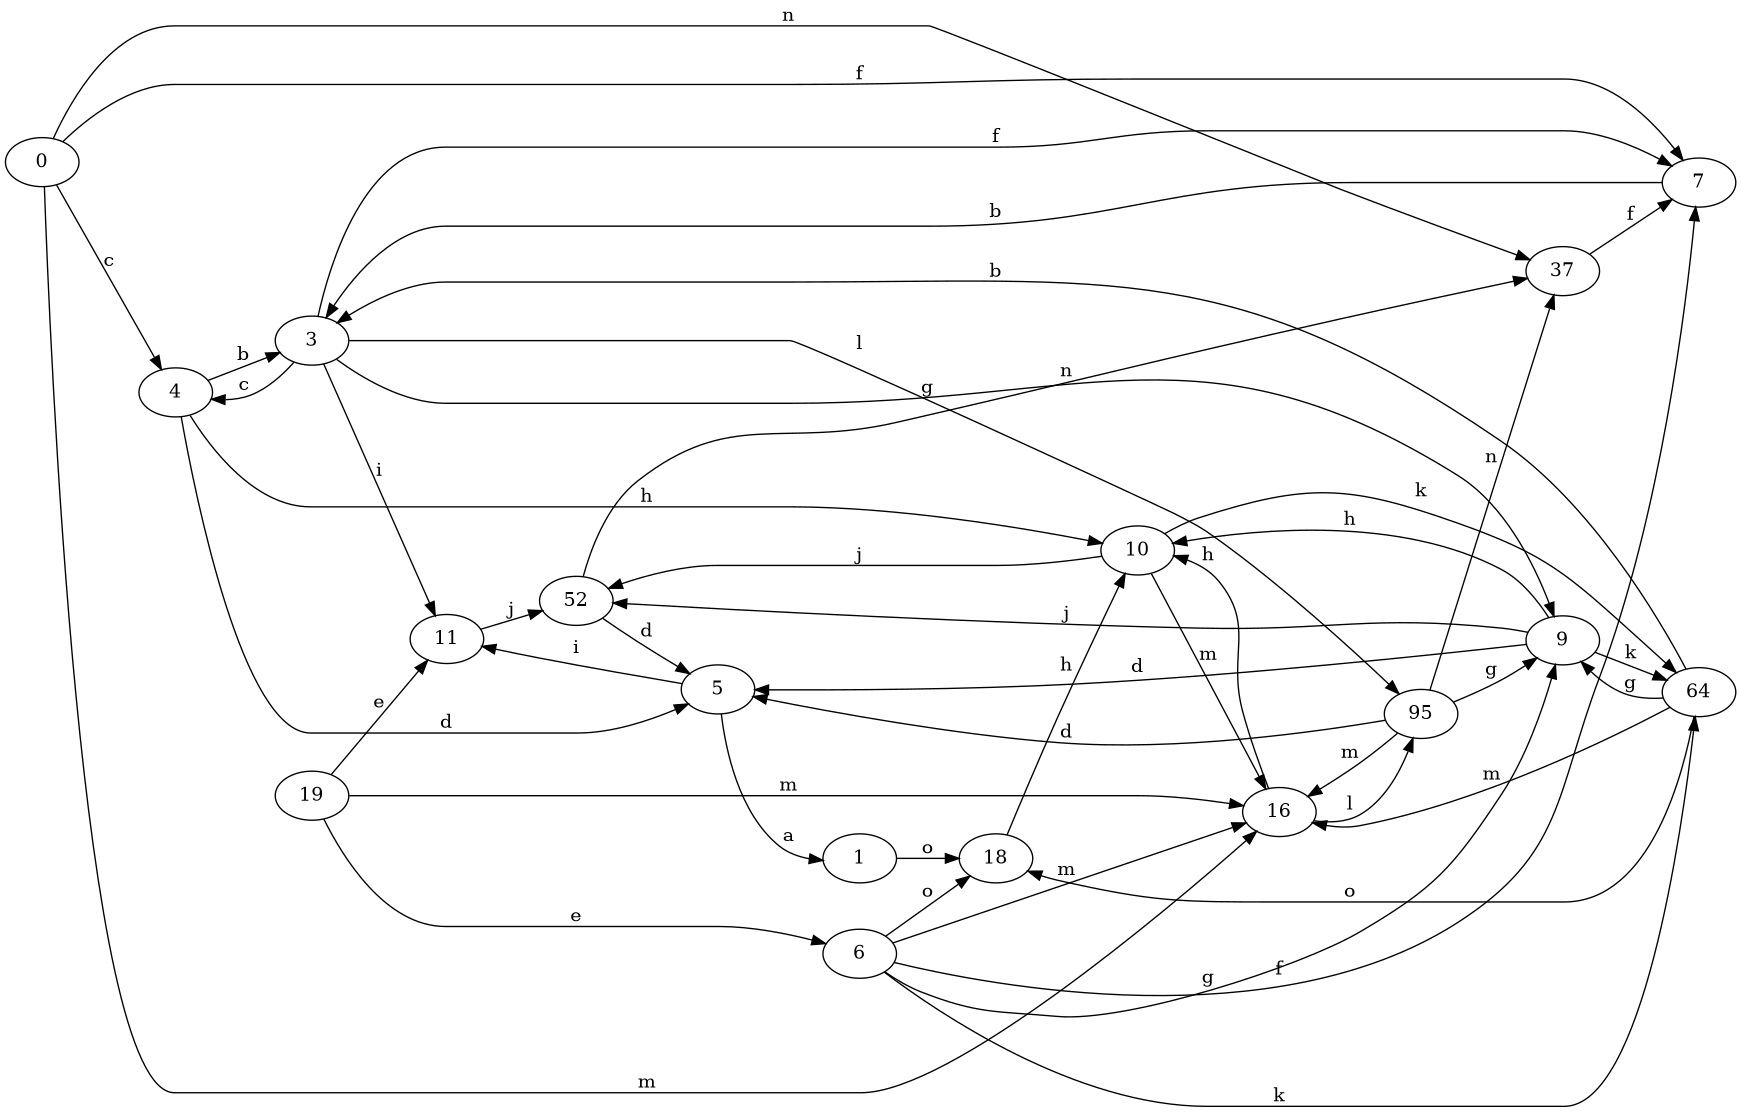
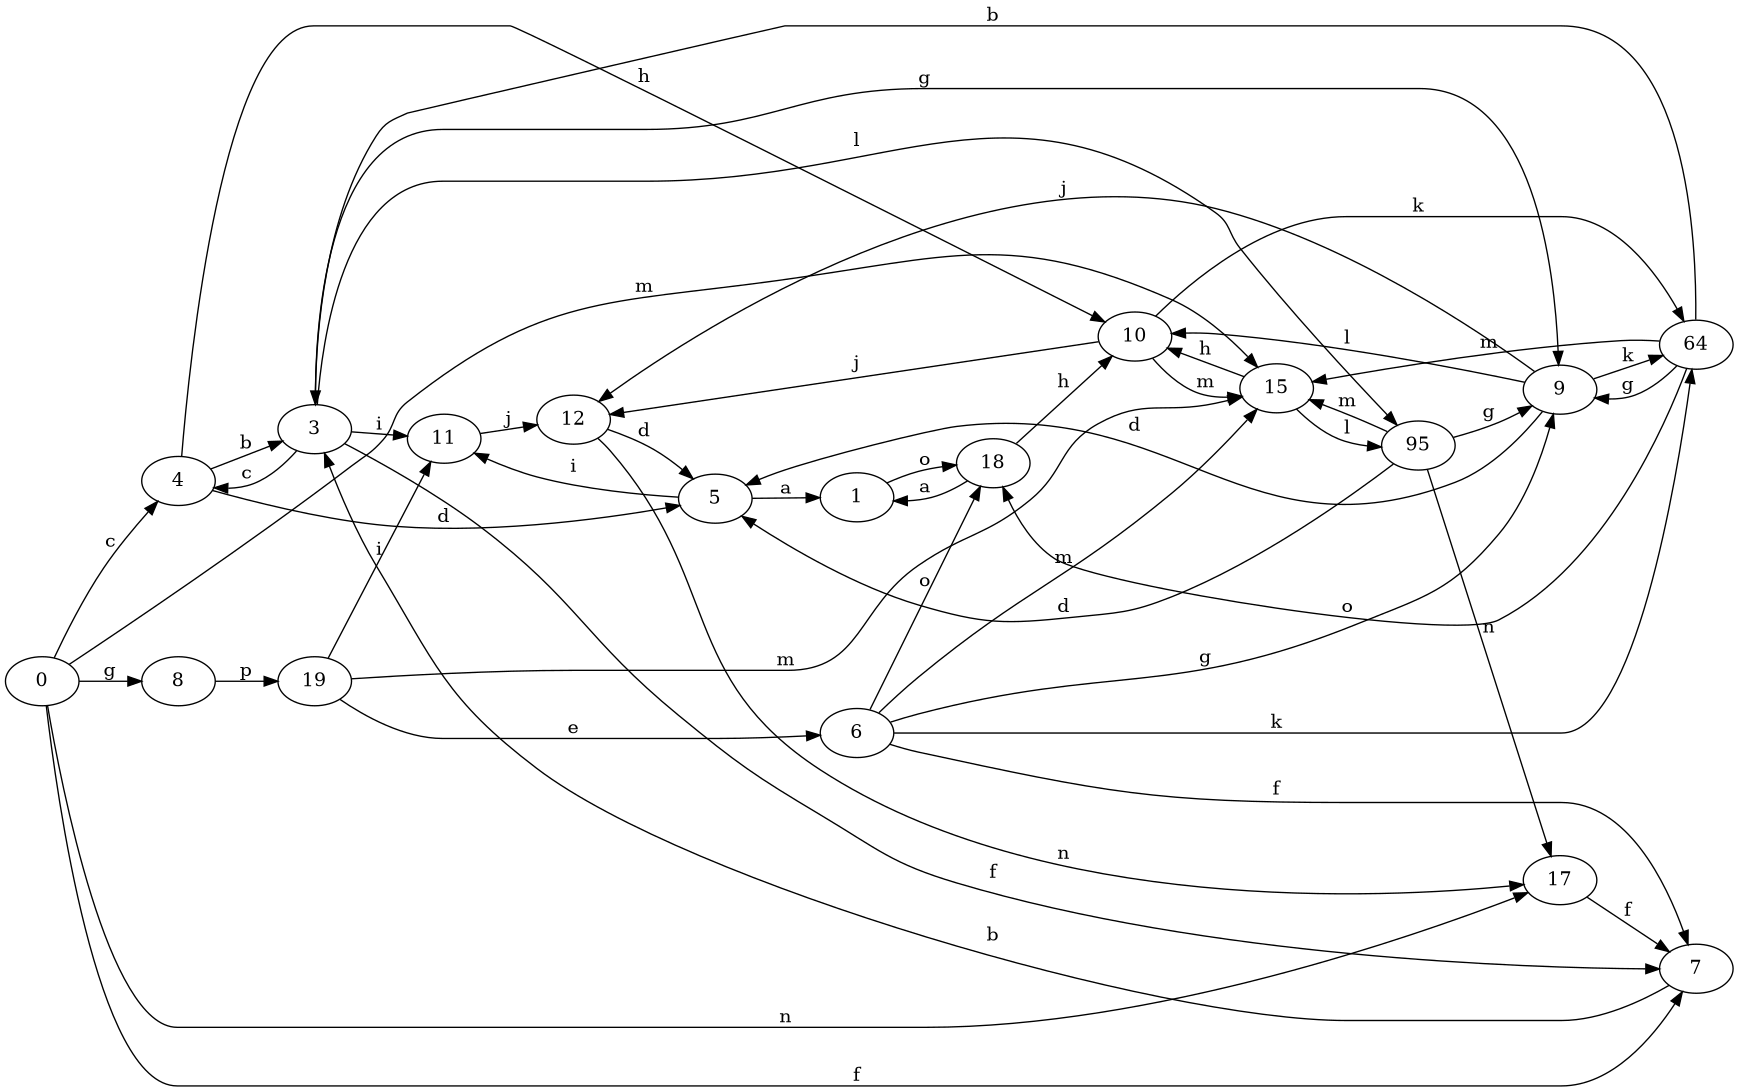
(1563, 271) -> (1560, 880)
none -> (939, 495)
(1350, 520) -> (1348, 339)
(576, 601) -> (574, 420)
none -> (178, 681)
(379, 702) -> (379, 550)
(1279, 812) -> (1277, 388)
